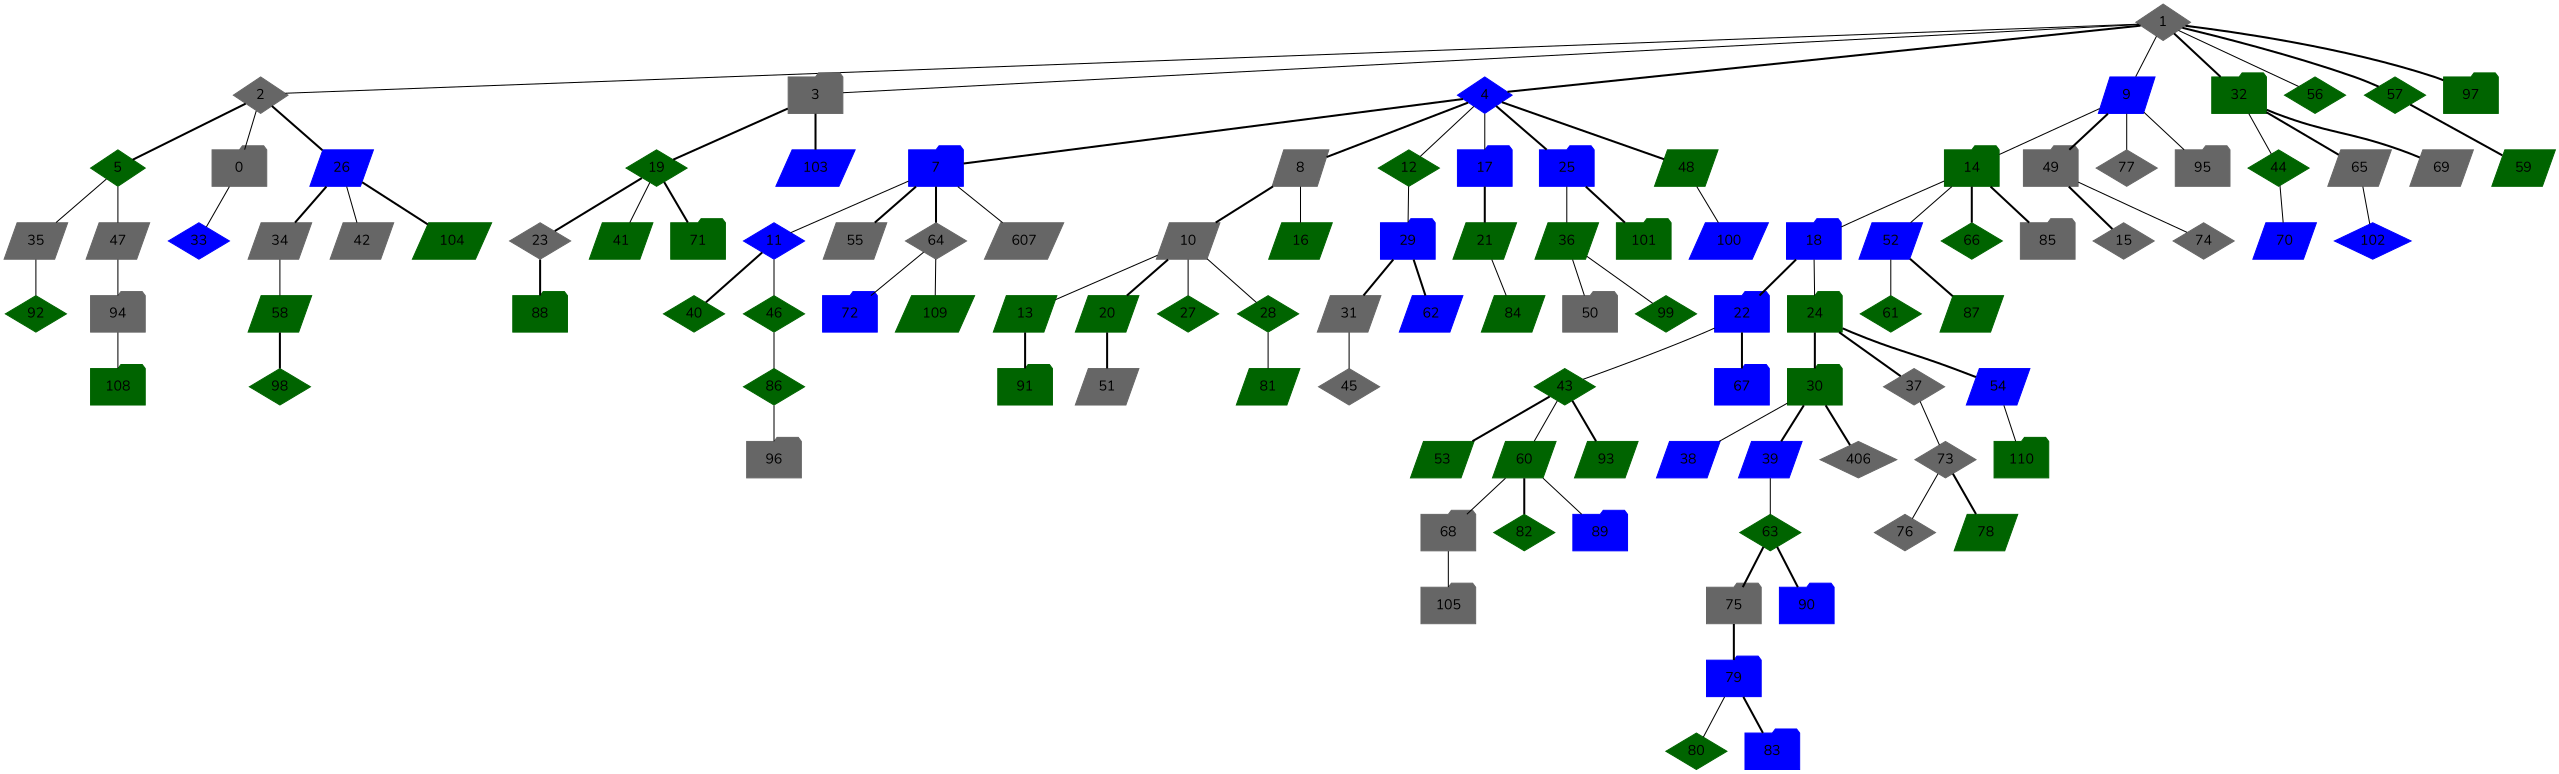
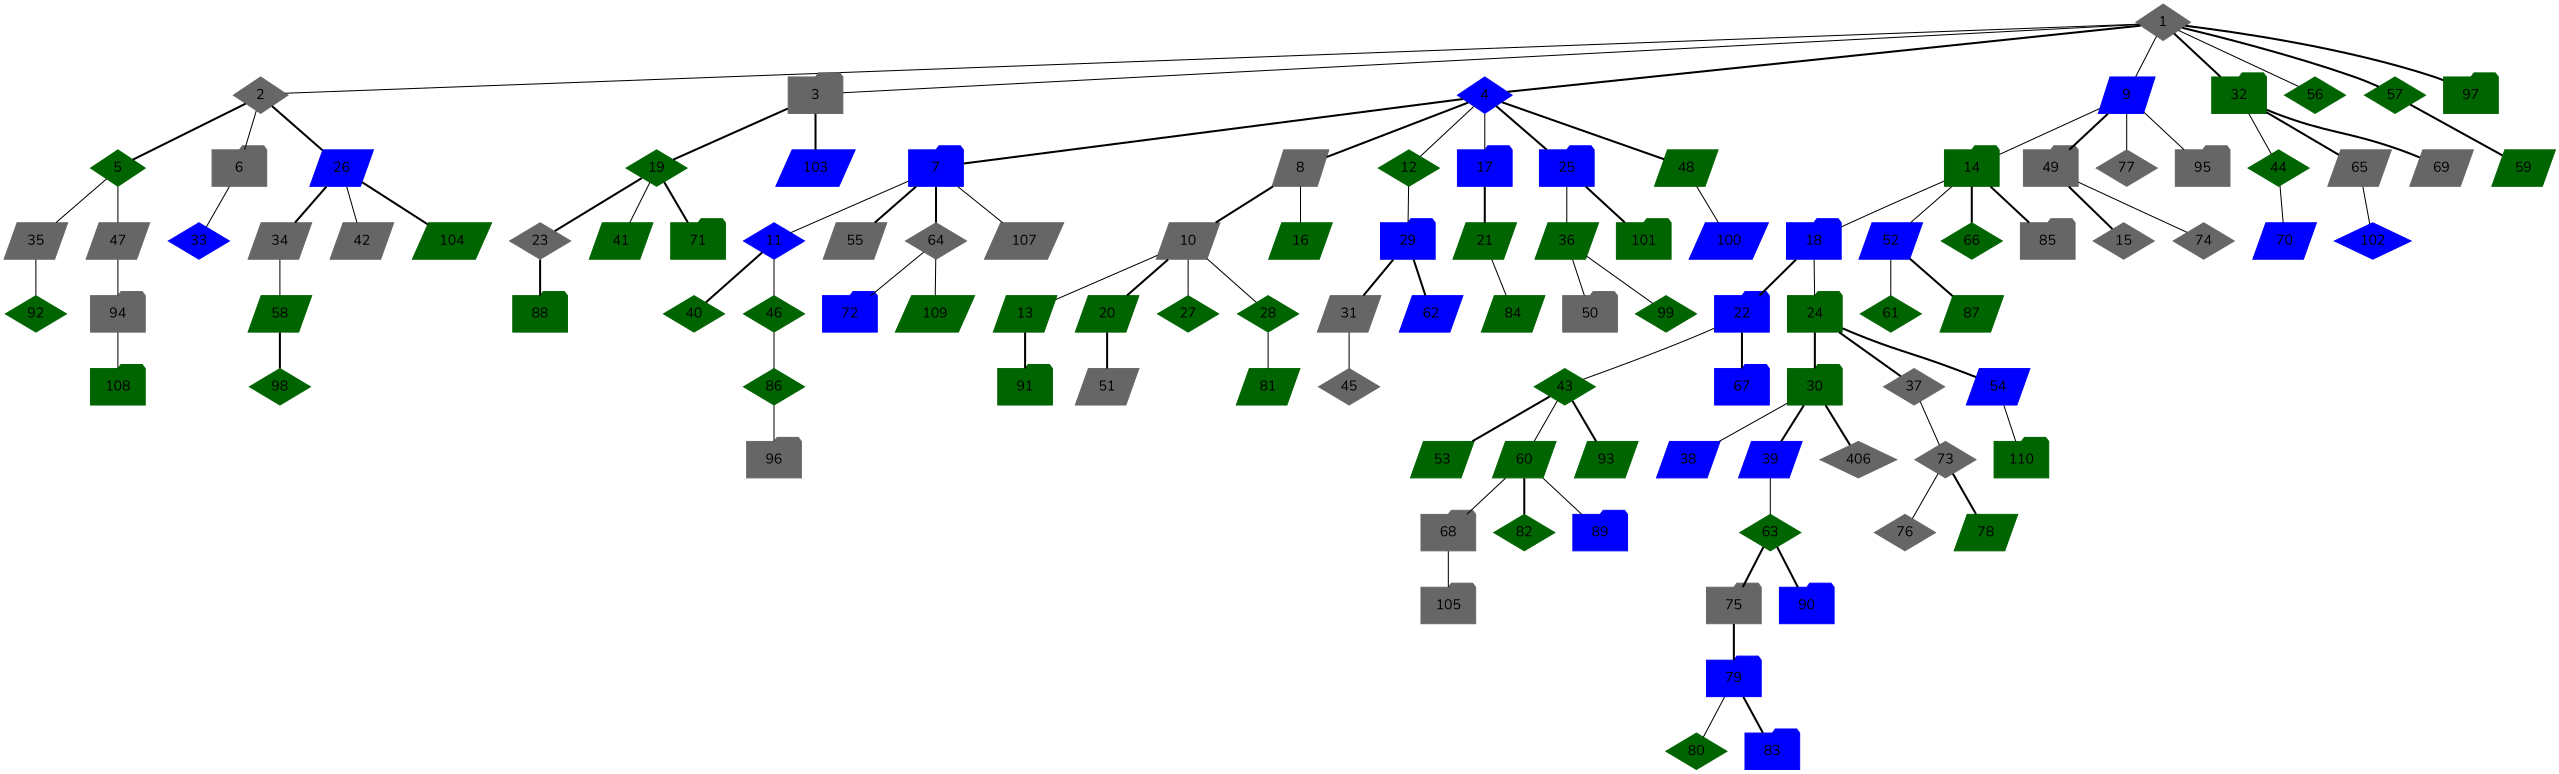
(239, 168) -> (239, 168)
(1024, 241) -> (1024, 241)
